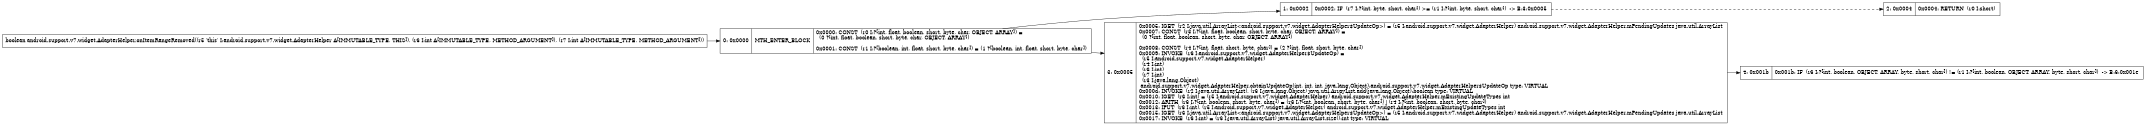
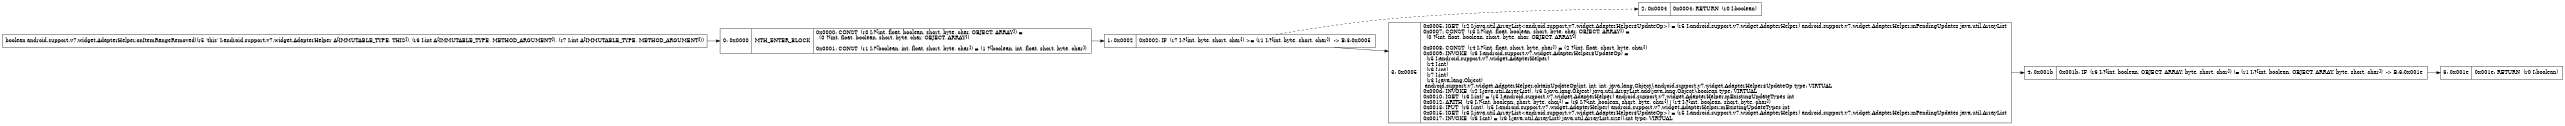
(1958, 9) -> (1716, 9)
(1096, 53) -> (1360, 49)
none -> (2502, 73)
